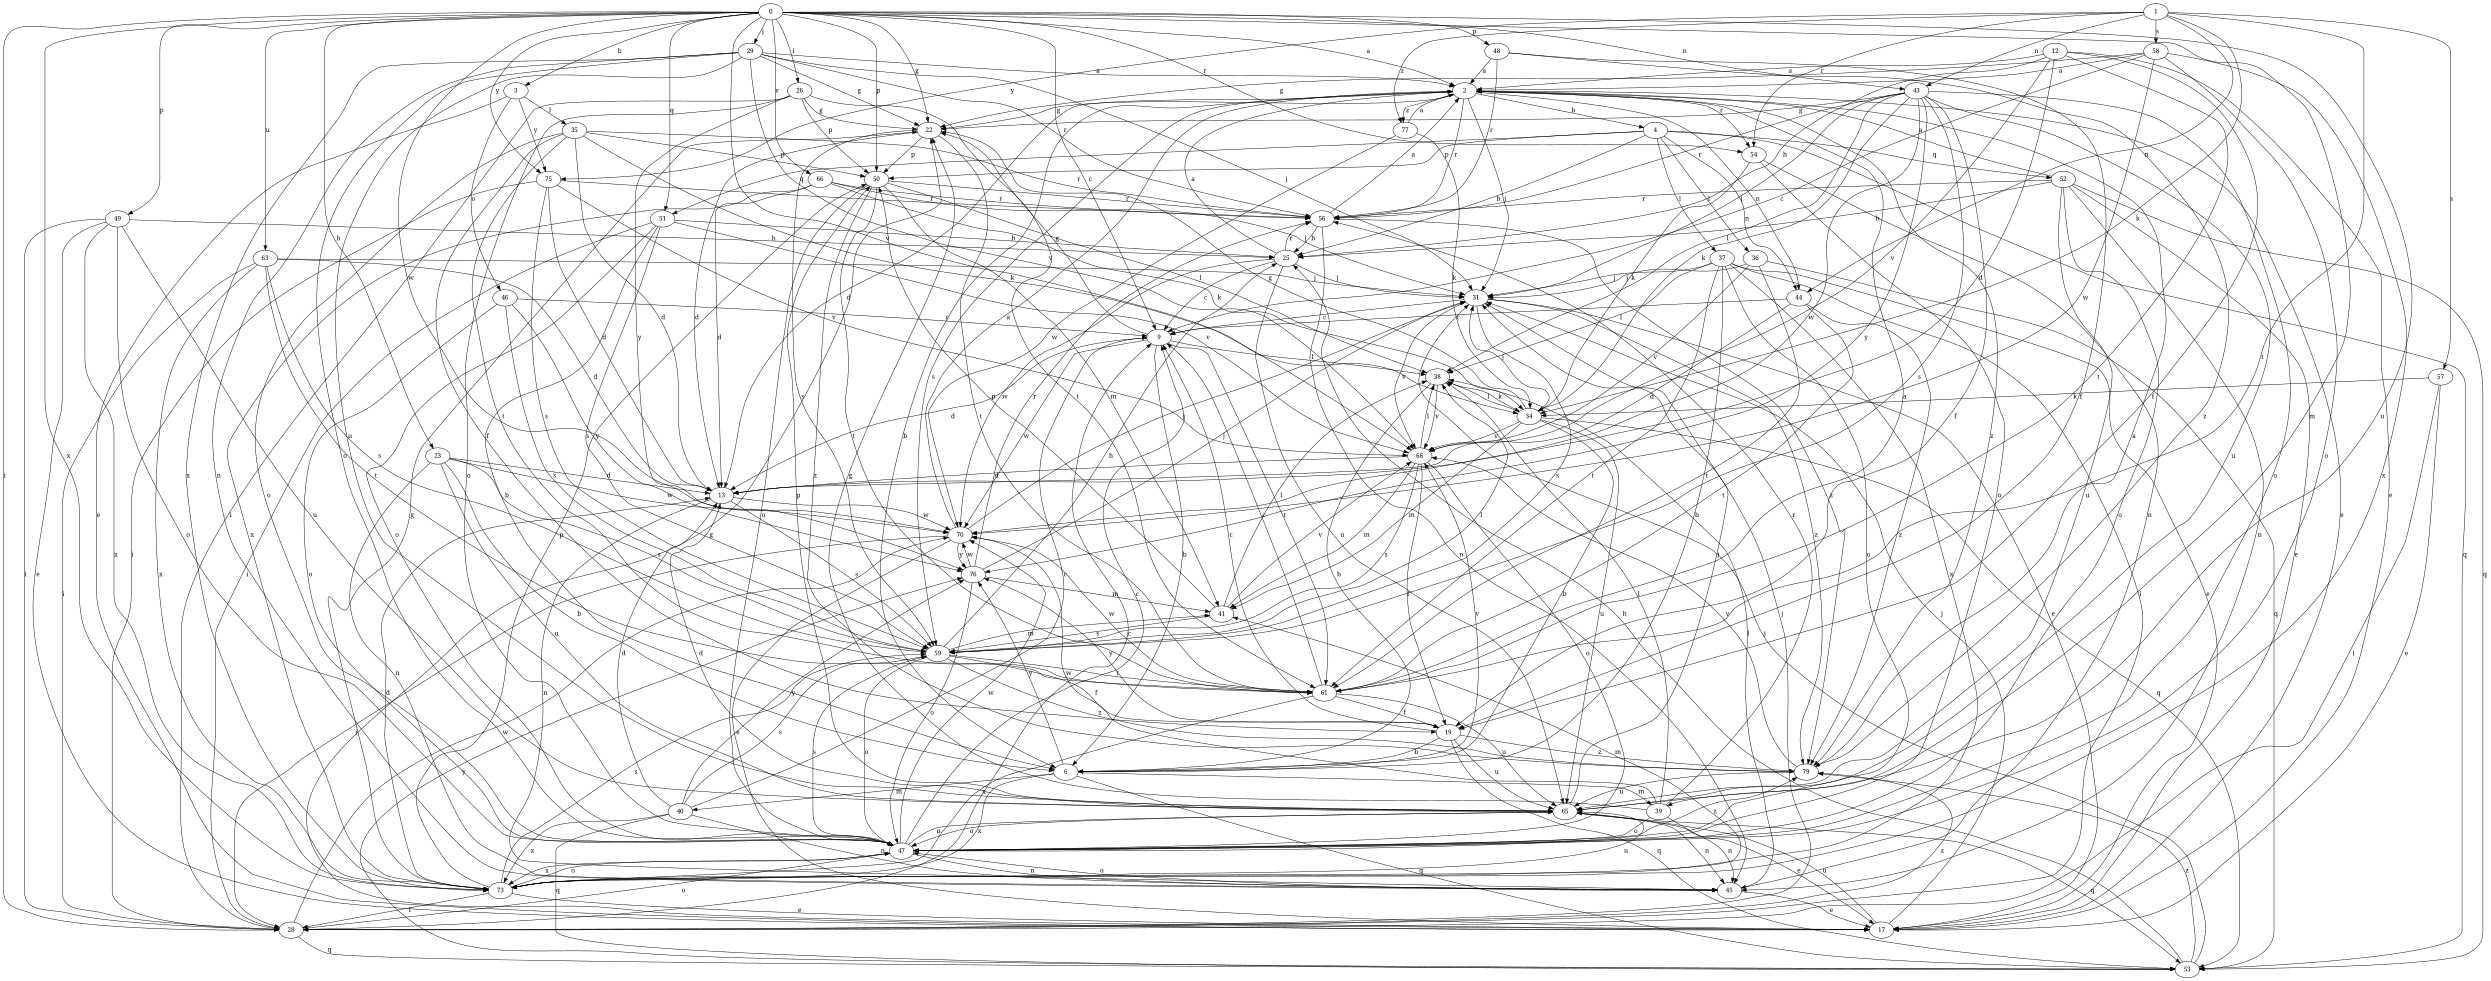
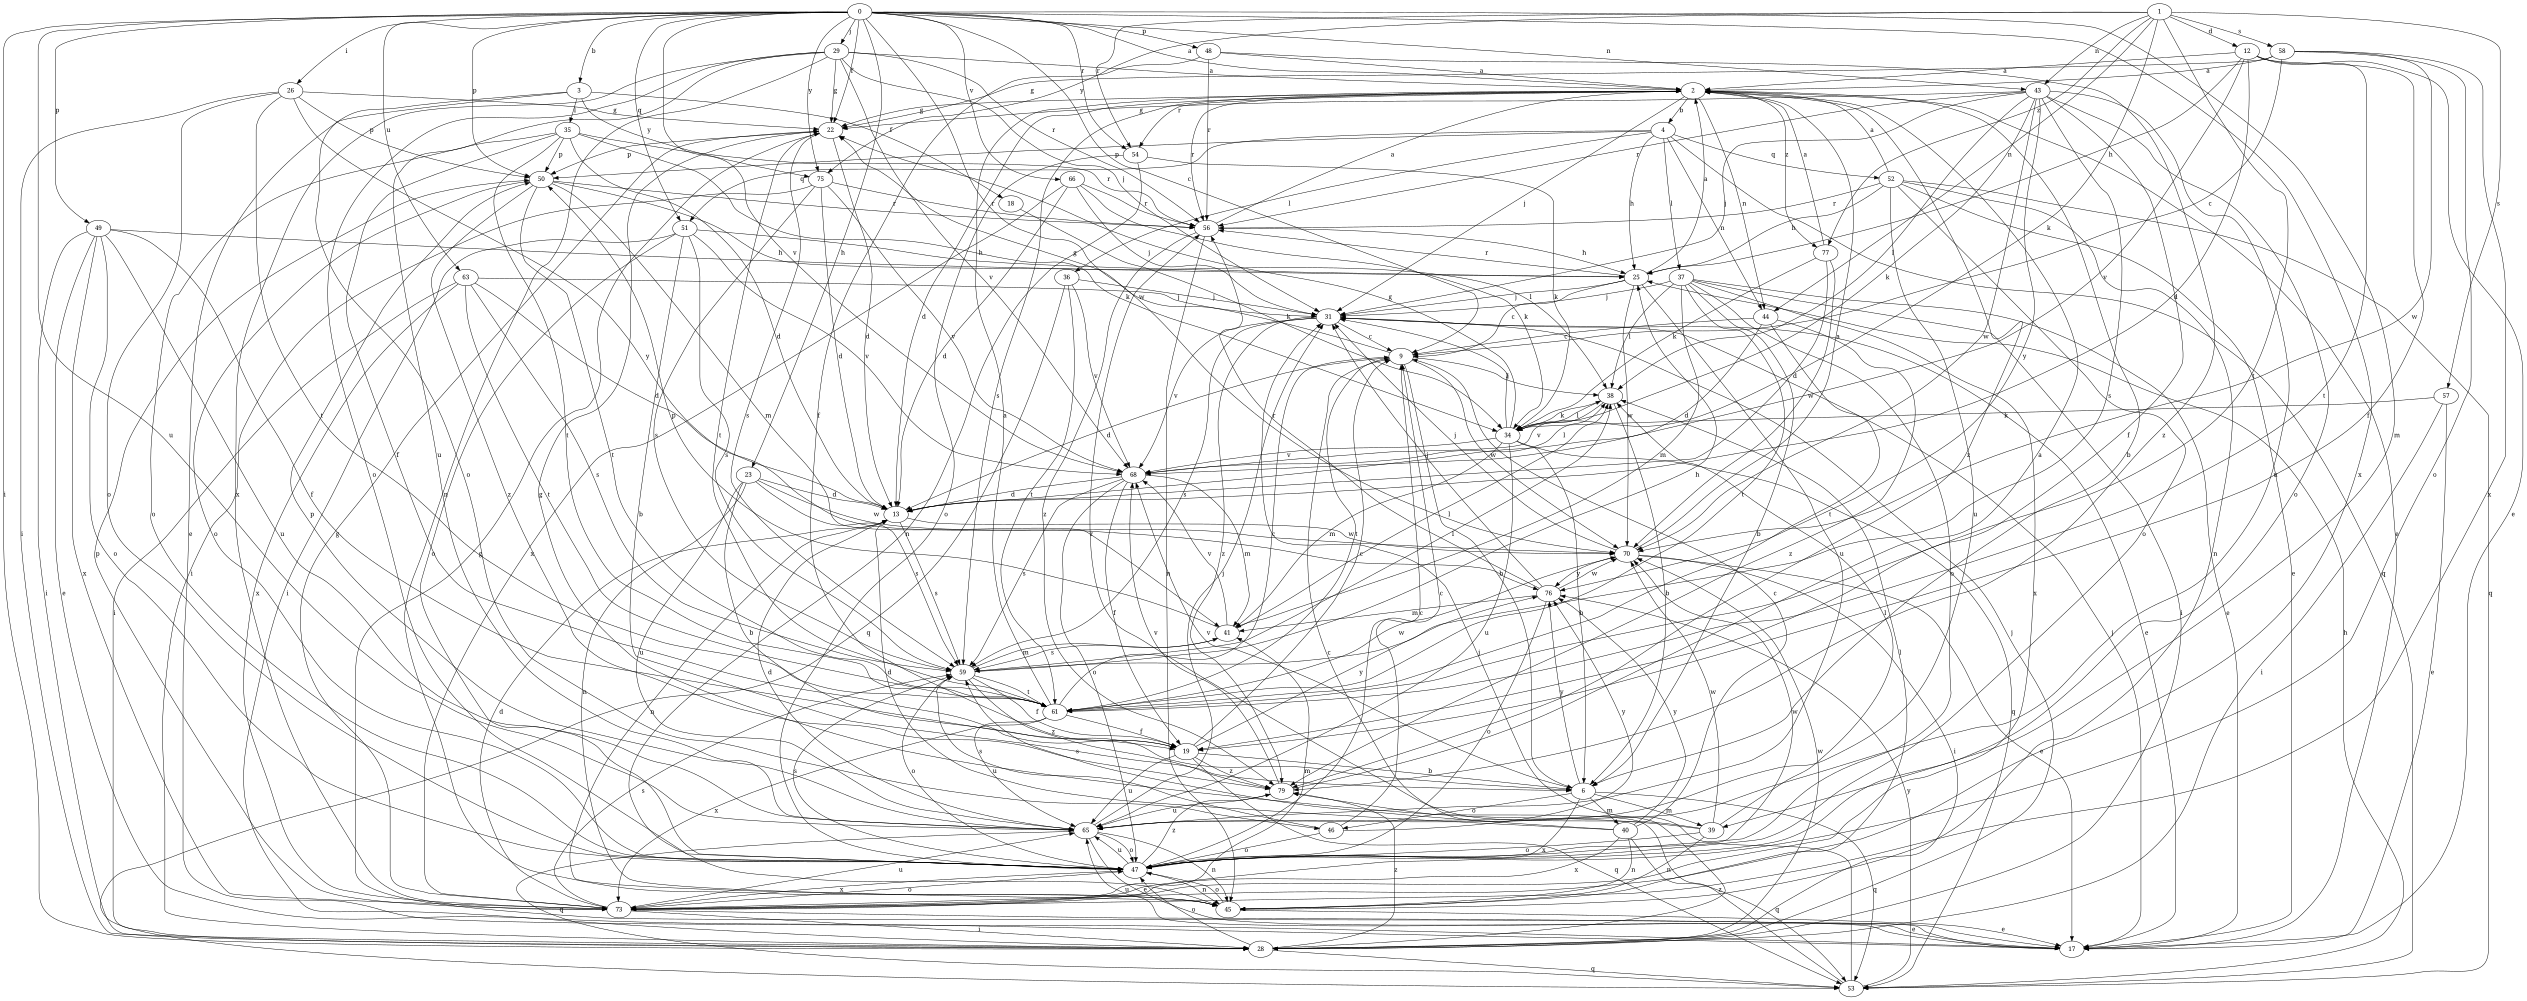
none -> (2201, 31)
(917, 71) -> (852, 71)
none -> (1011, 204)
none -> (1403, 478)
none -> (1541, 519)
none -> (545, 655)
none -> (1459, 811)
